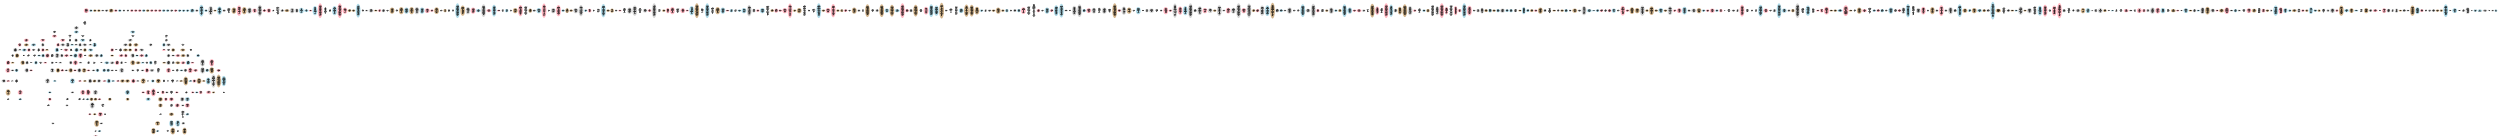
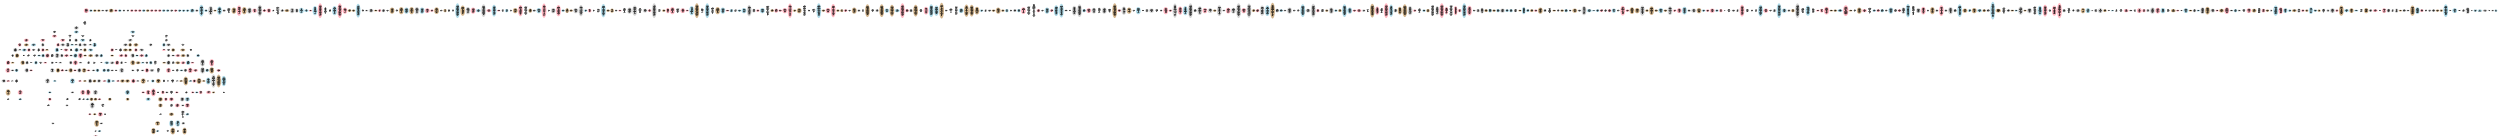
(85, 56) -> (85, 56)
